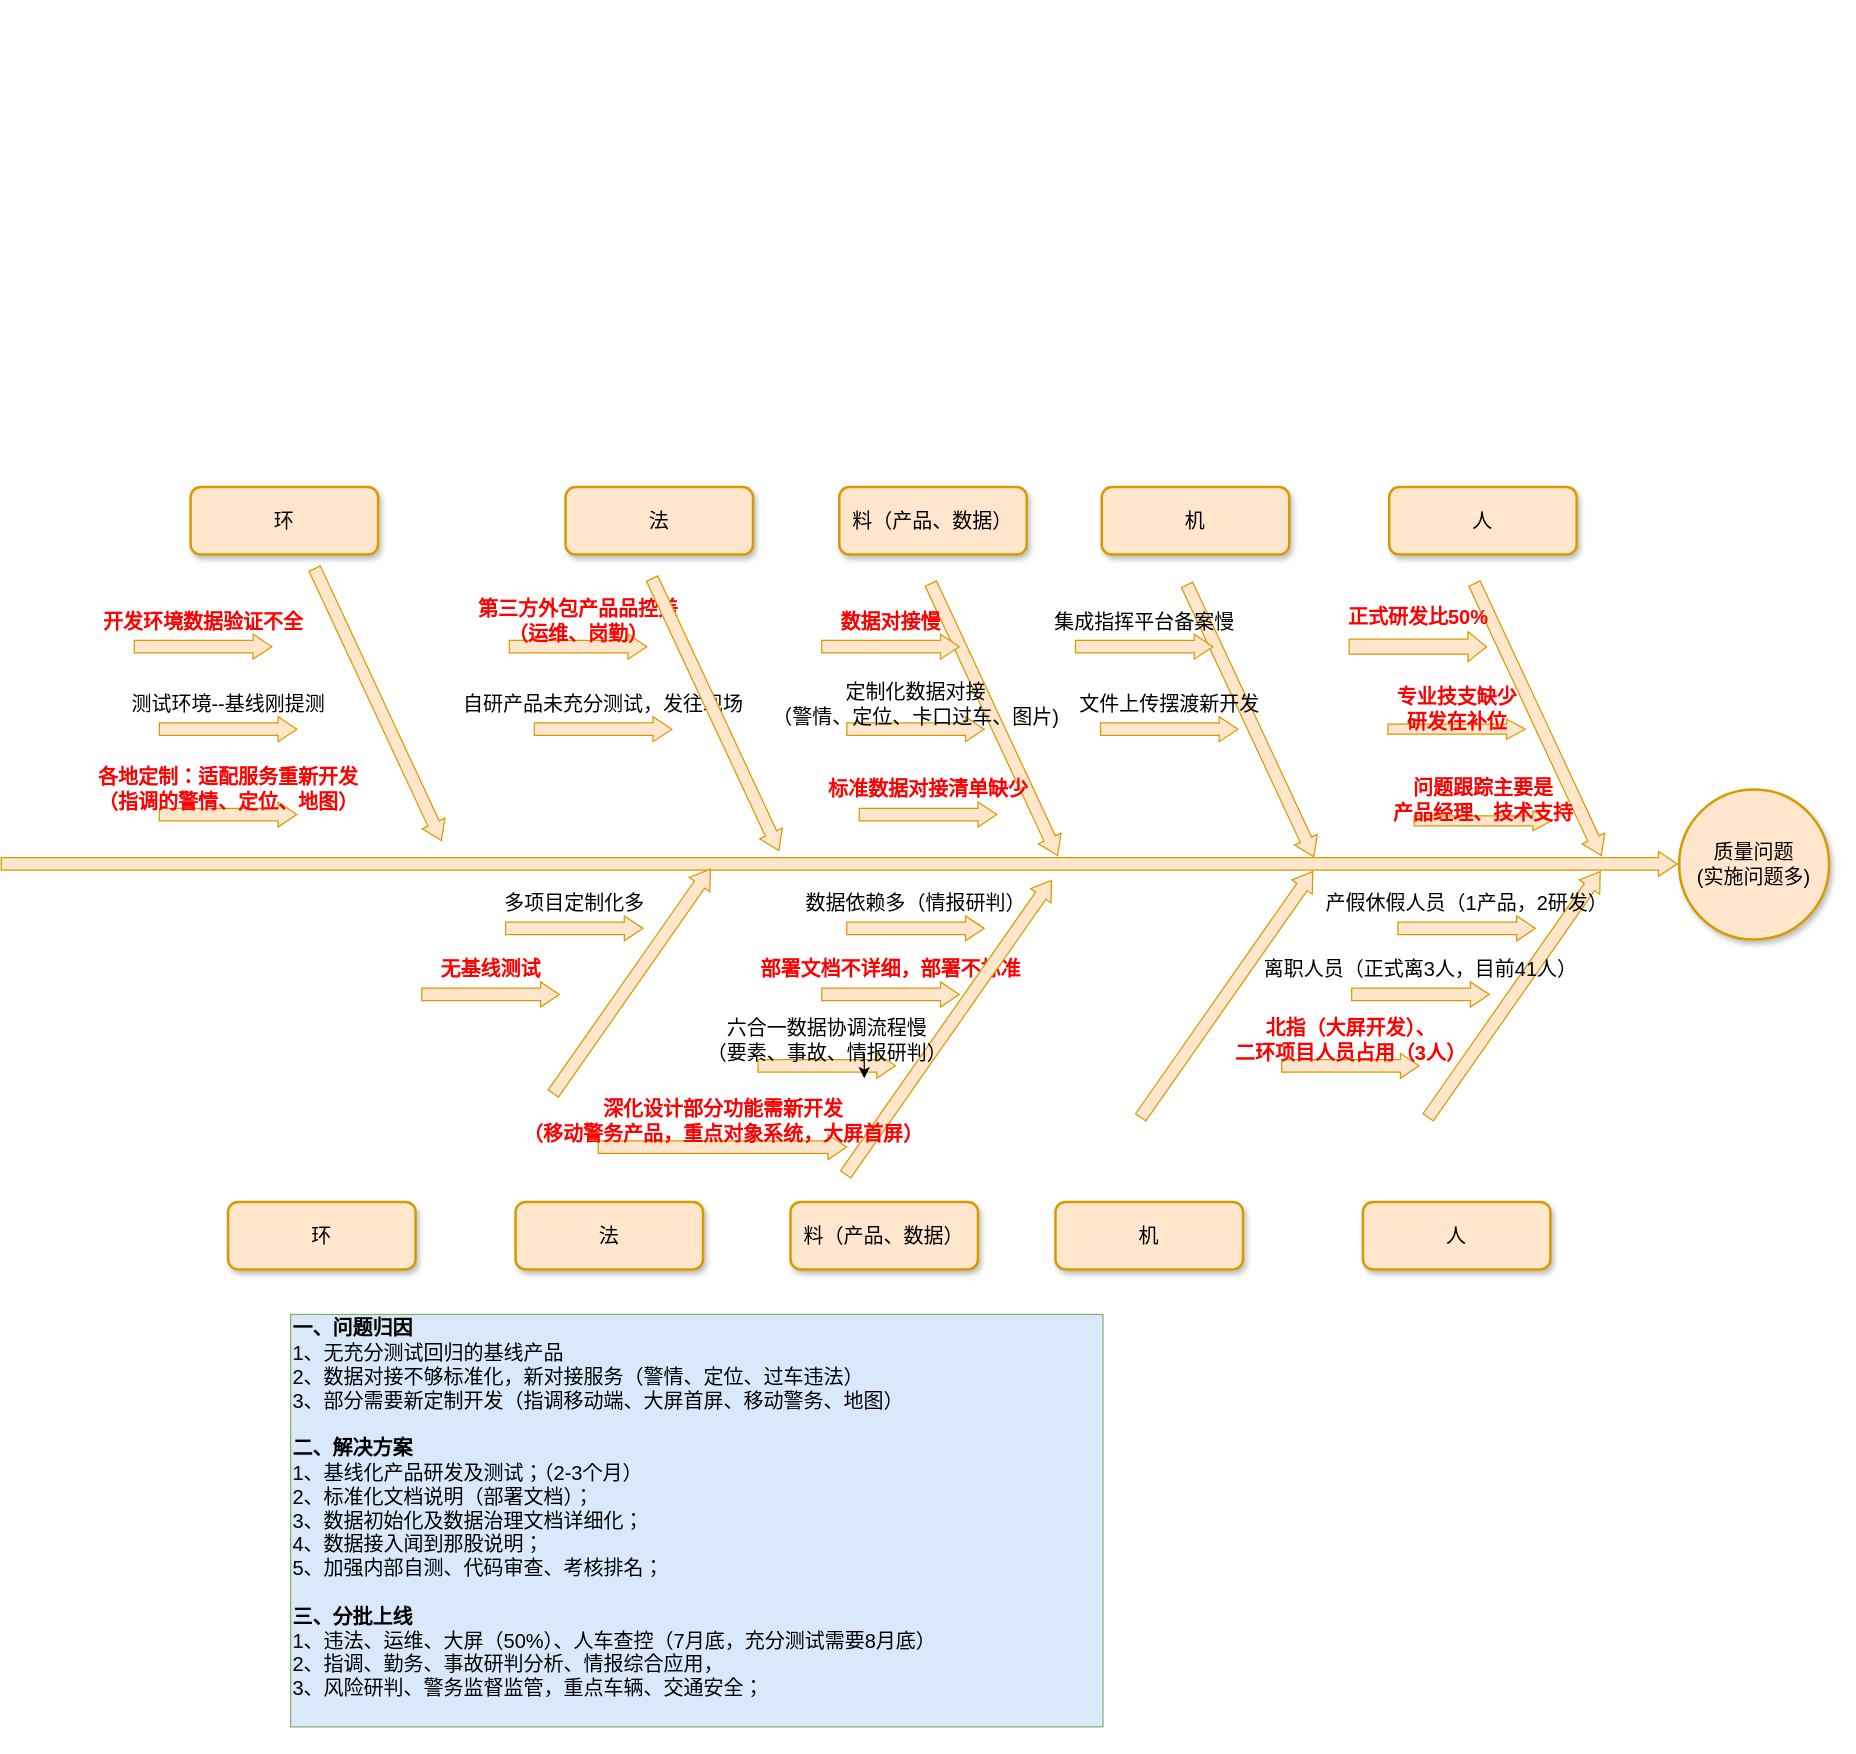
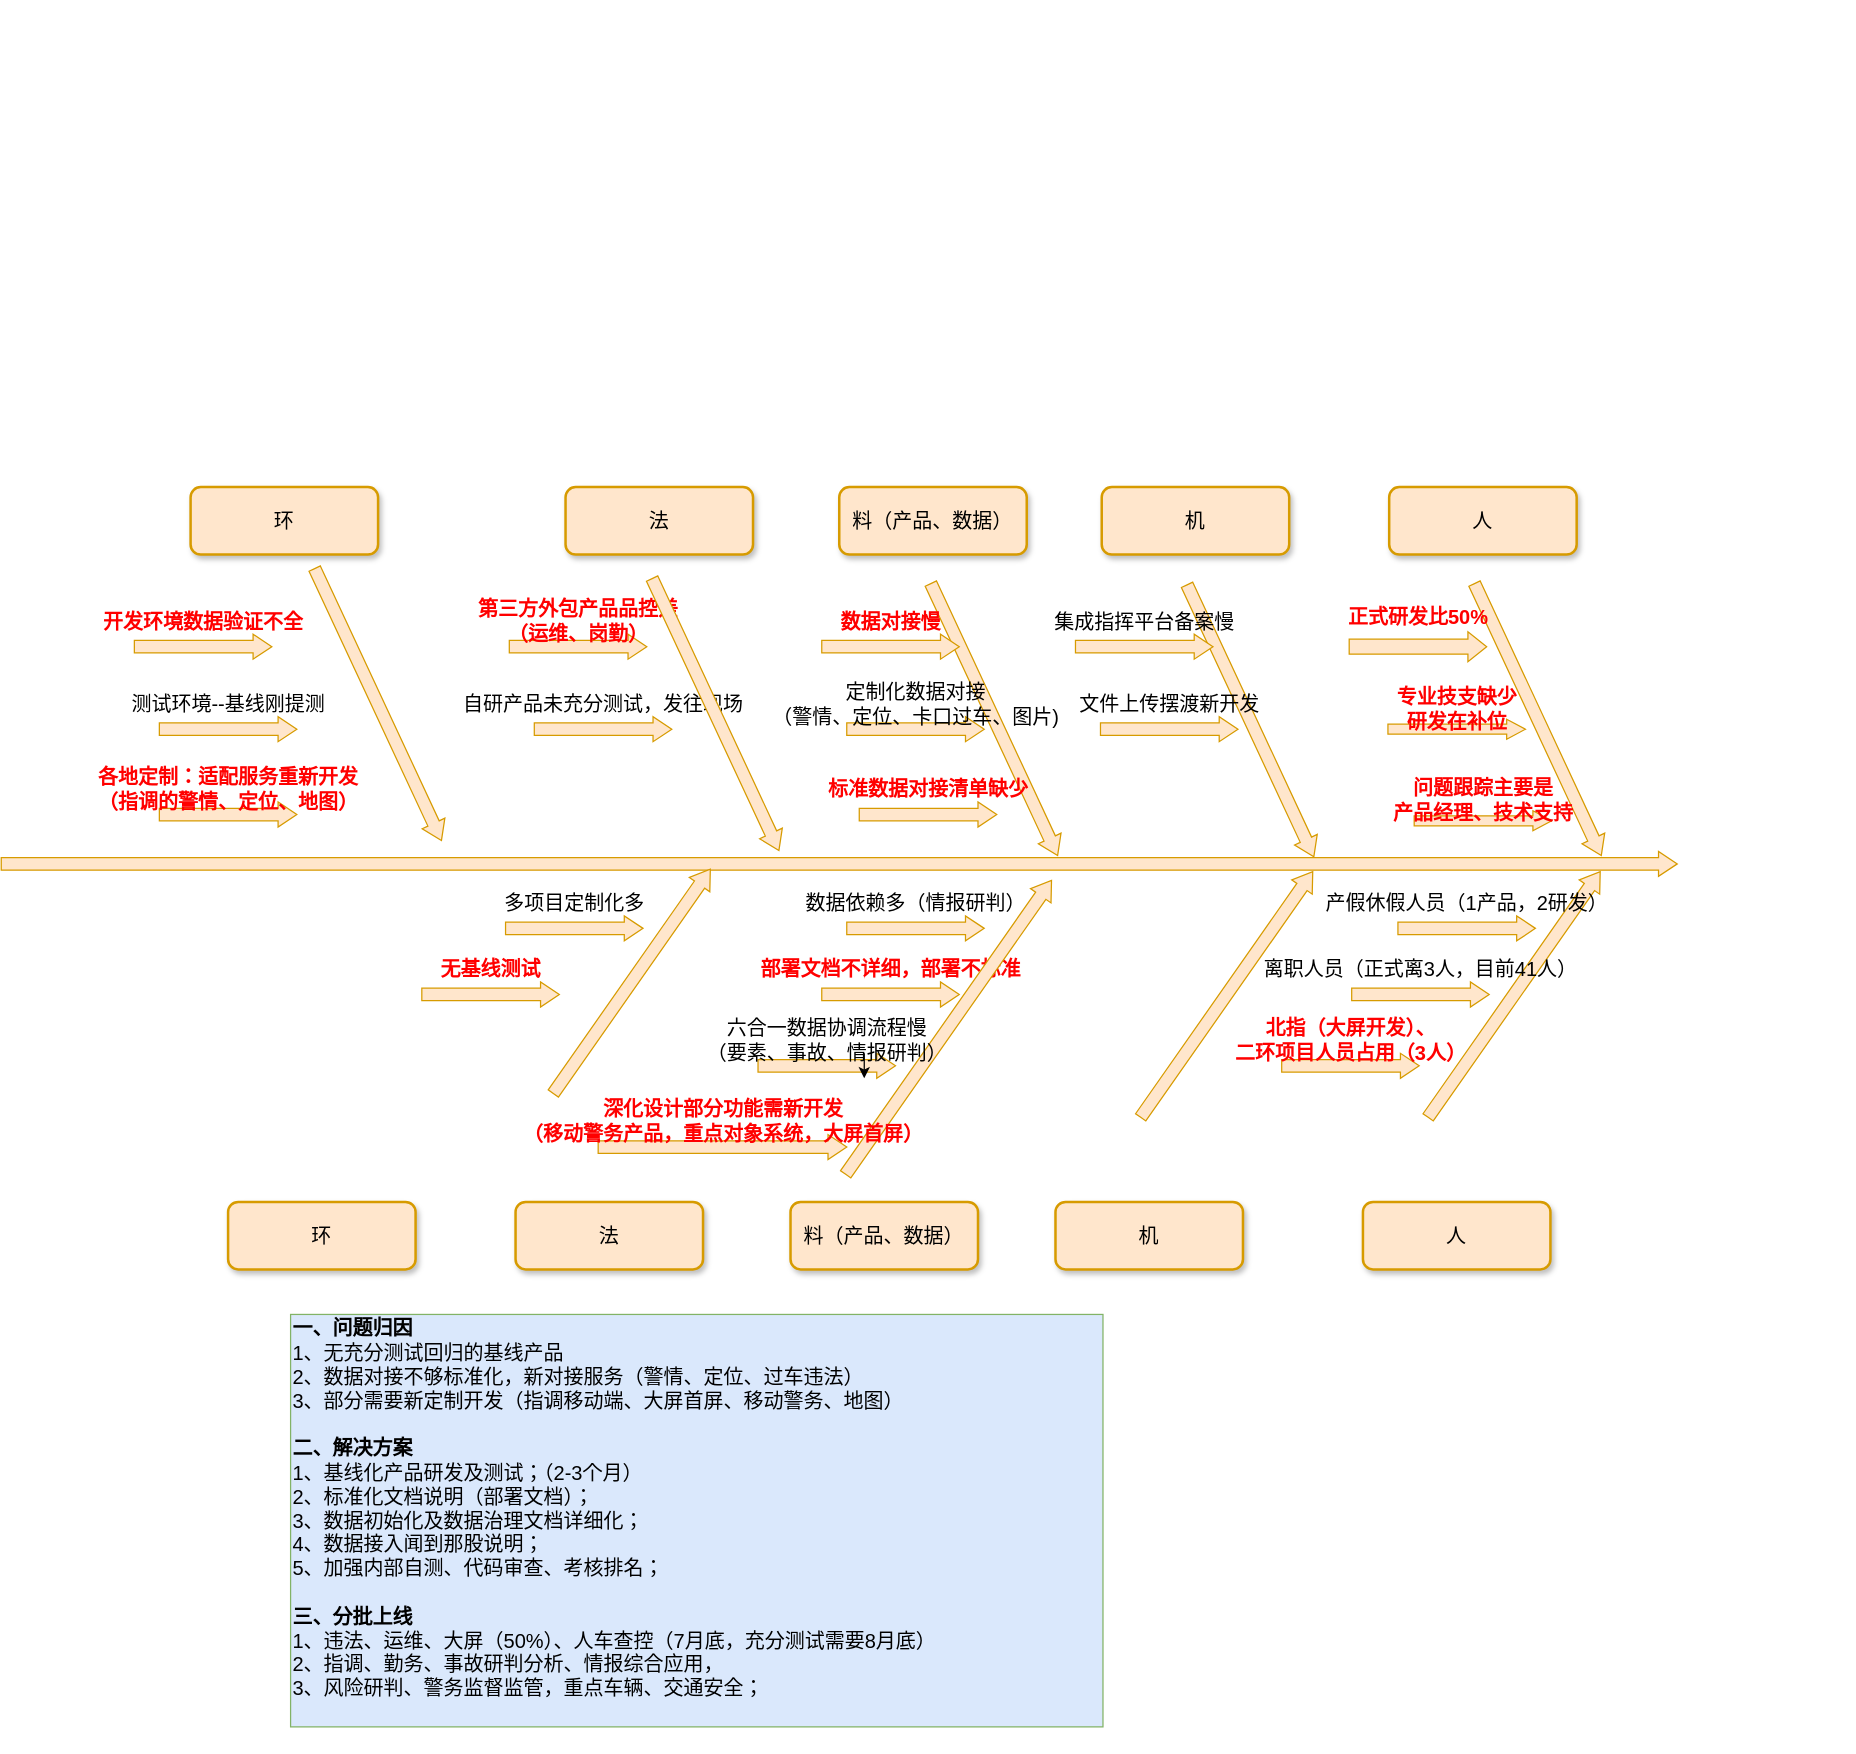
(1754, 864) -> none
